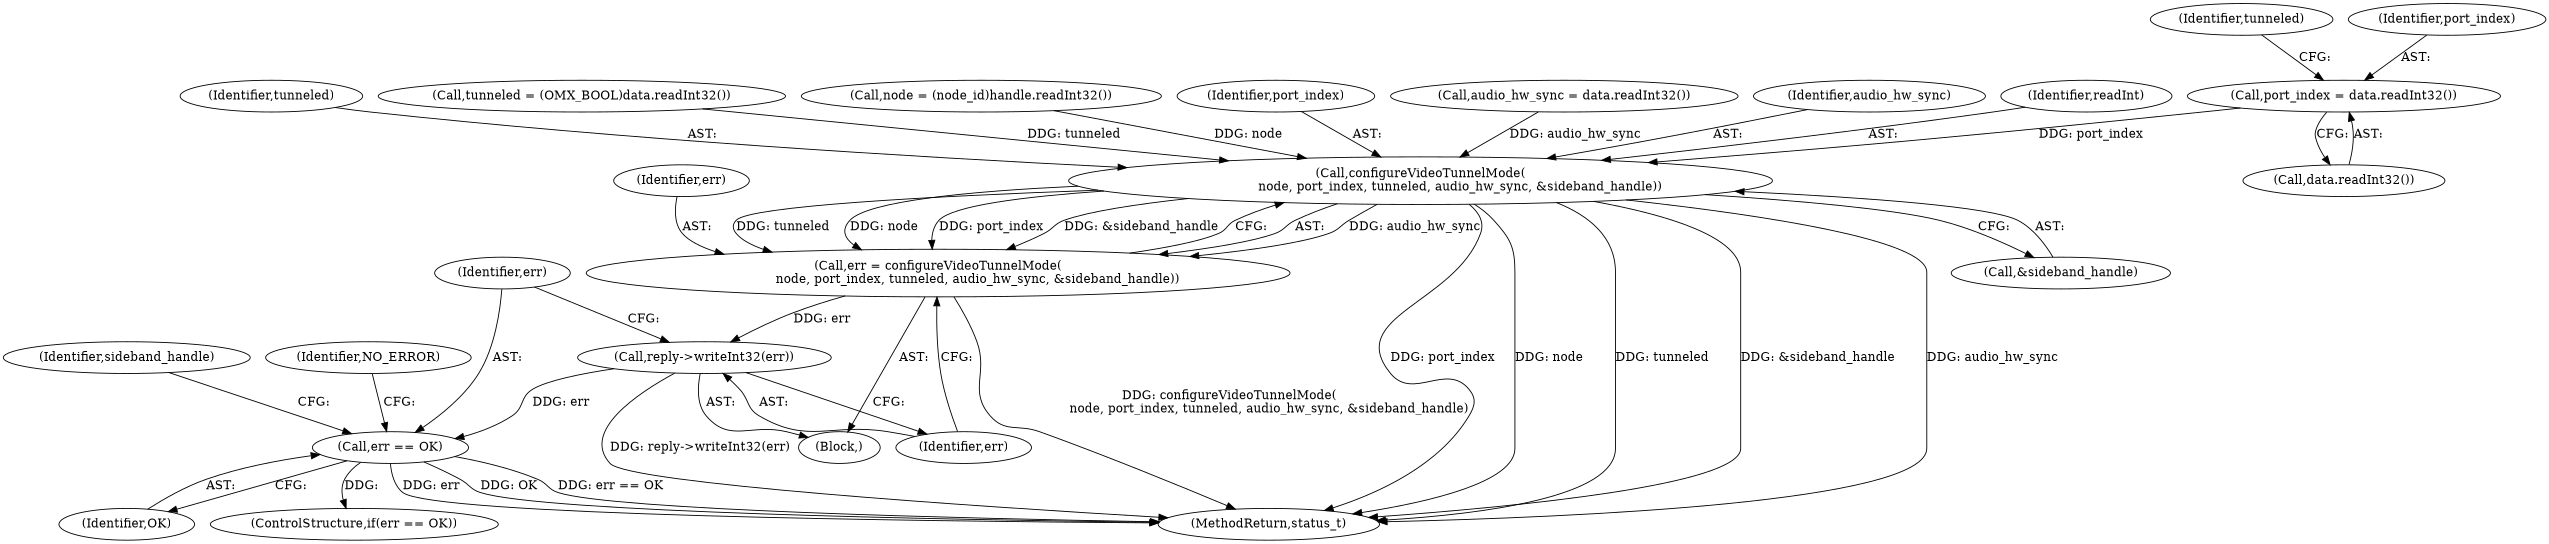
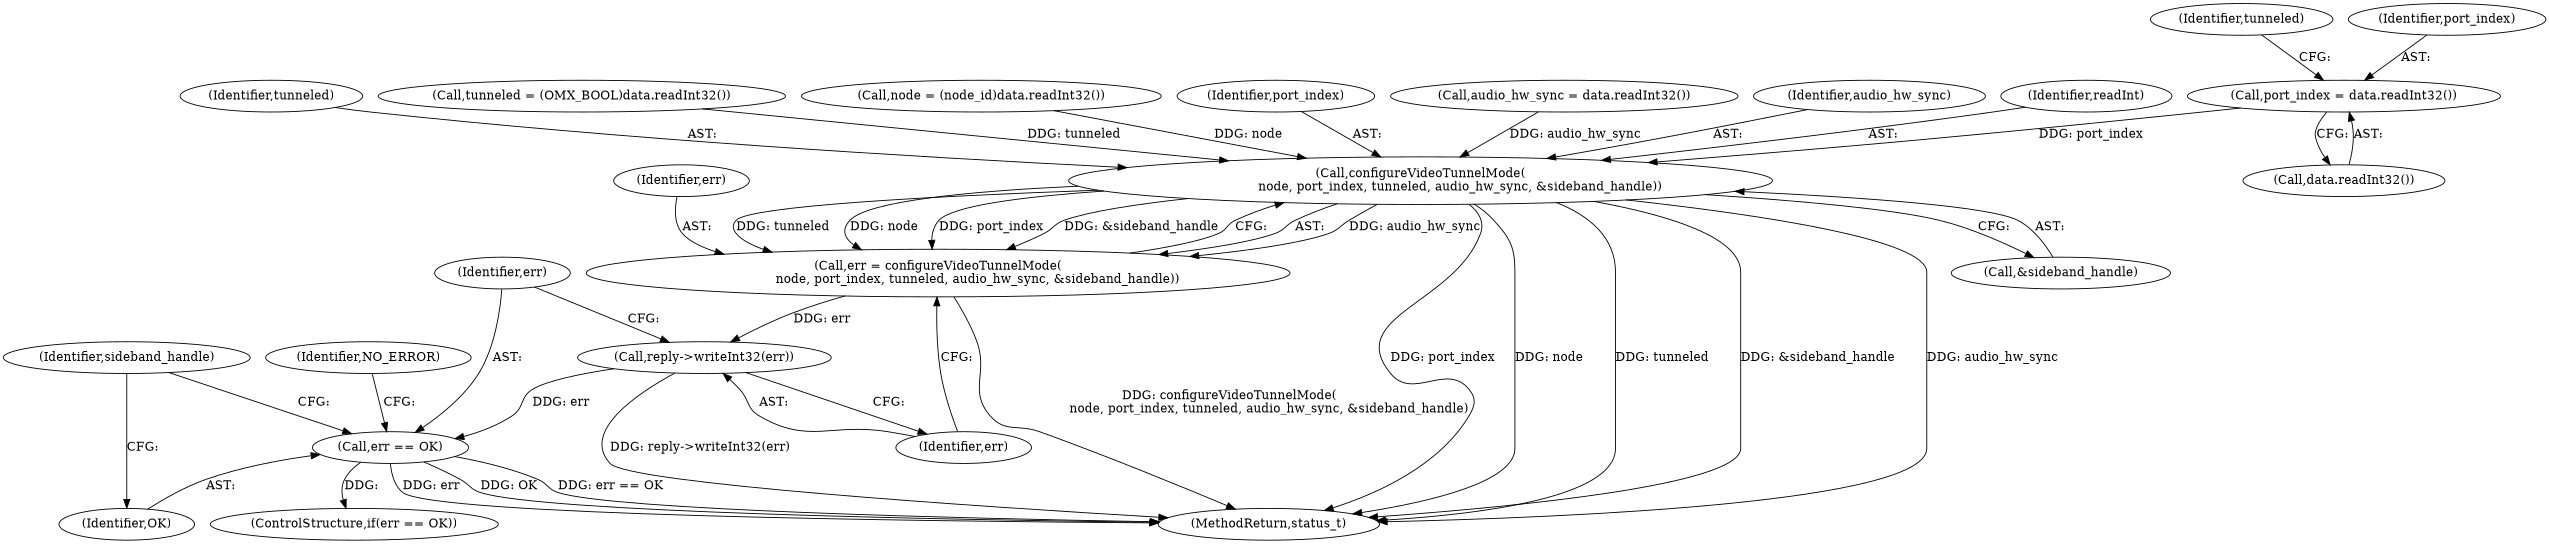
(981, 96) -> (981, 96)
(839, 448) -> none
(262, 485) -> (127, 437)
